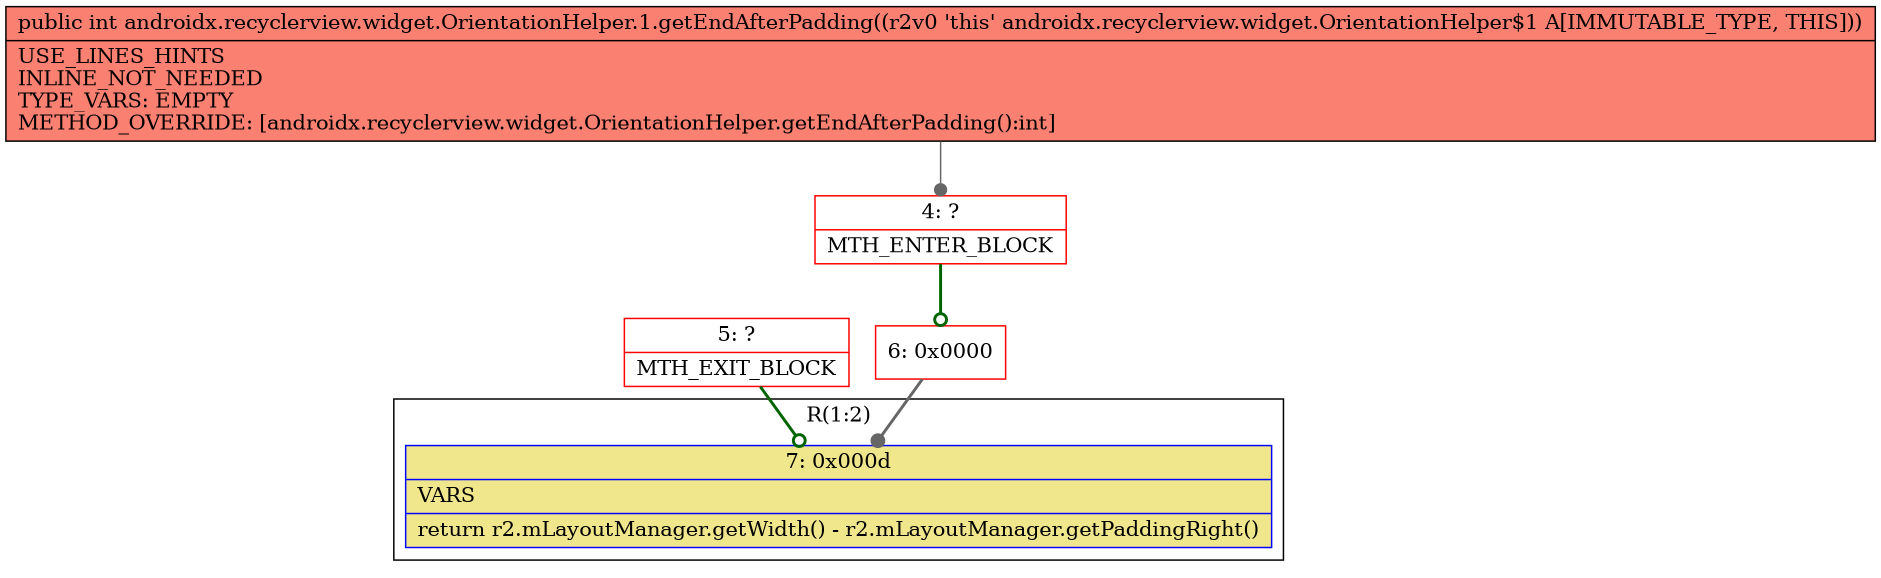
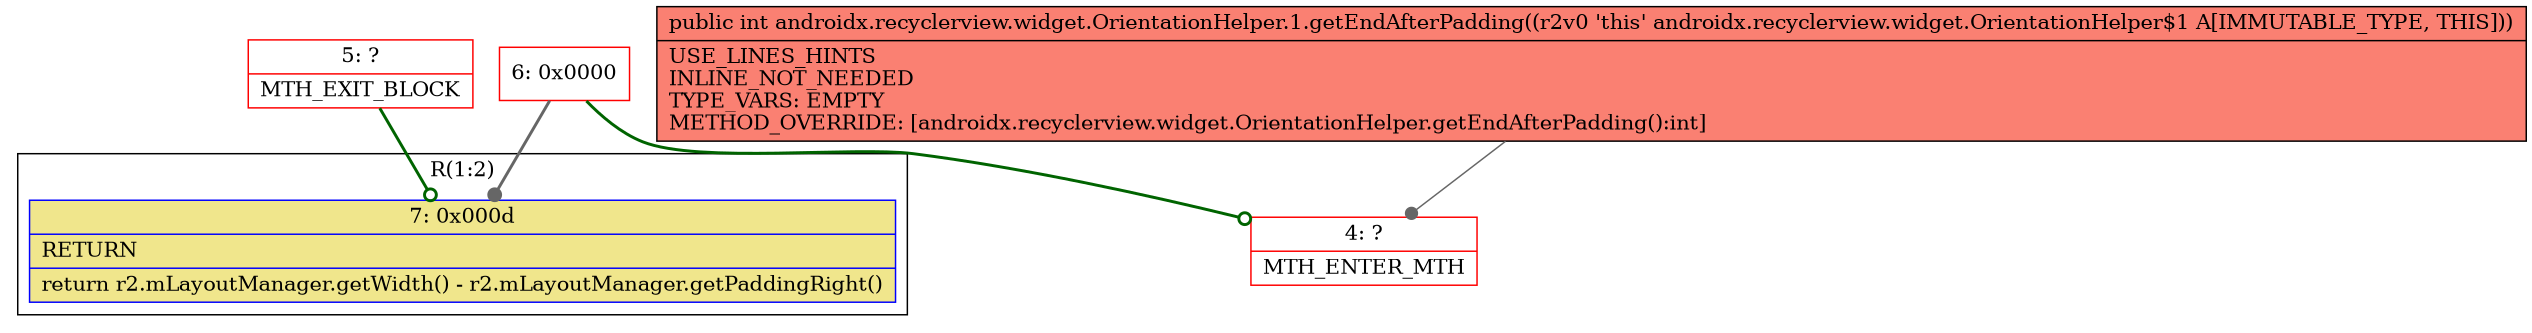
(941, 246) -> (1364, 267)
(941, 289) -> (925, 155)
(447, 496) -> (89, 250)
